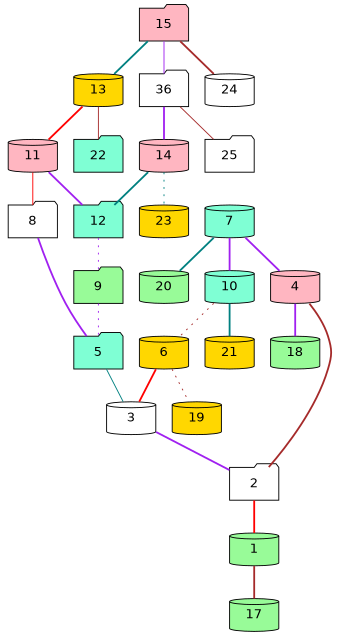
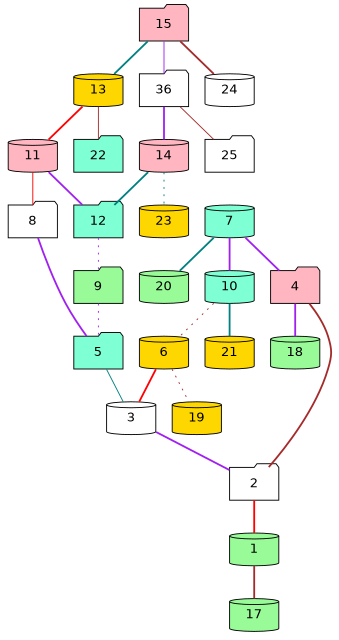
(295, 287) -> (295, 287)
